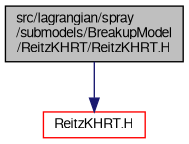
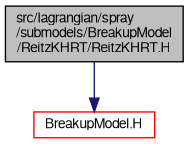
(94, 125) -> (94, 125)
